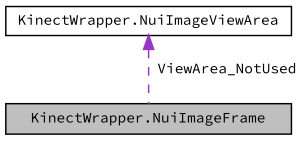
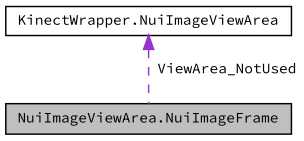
(149, 119) -> (149, 119)
